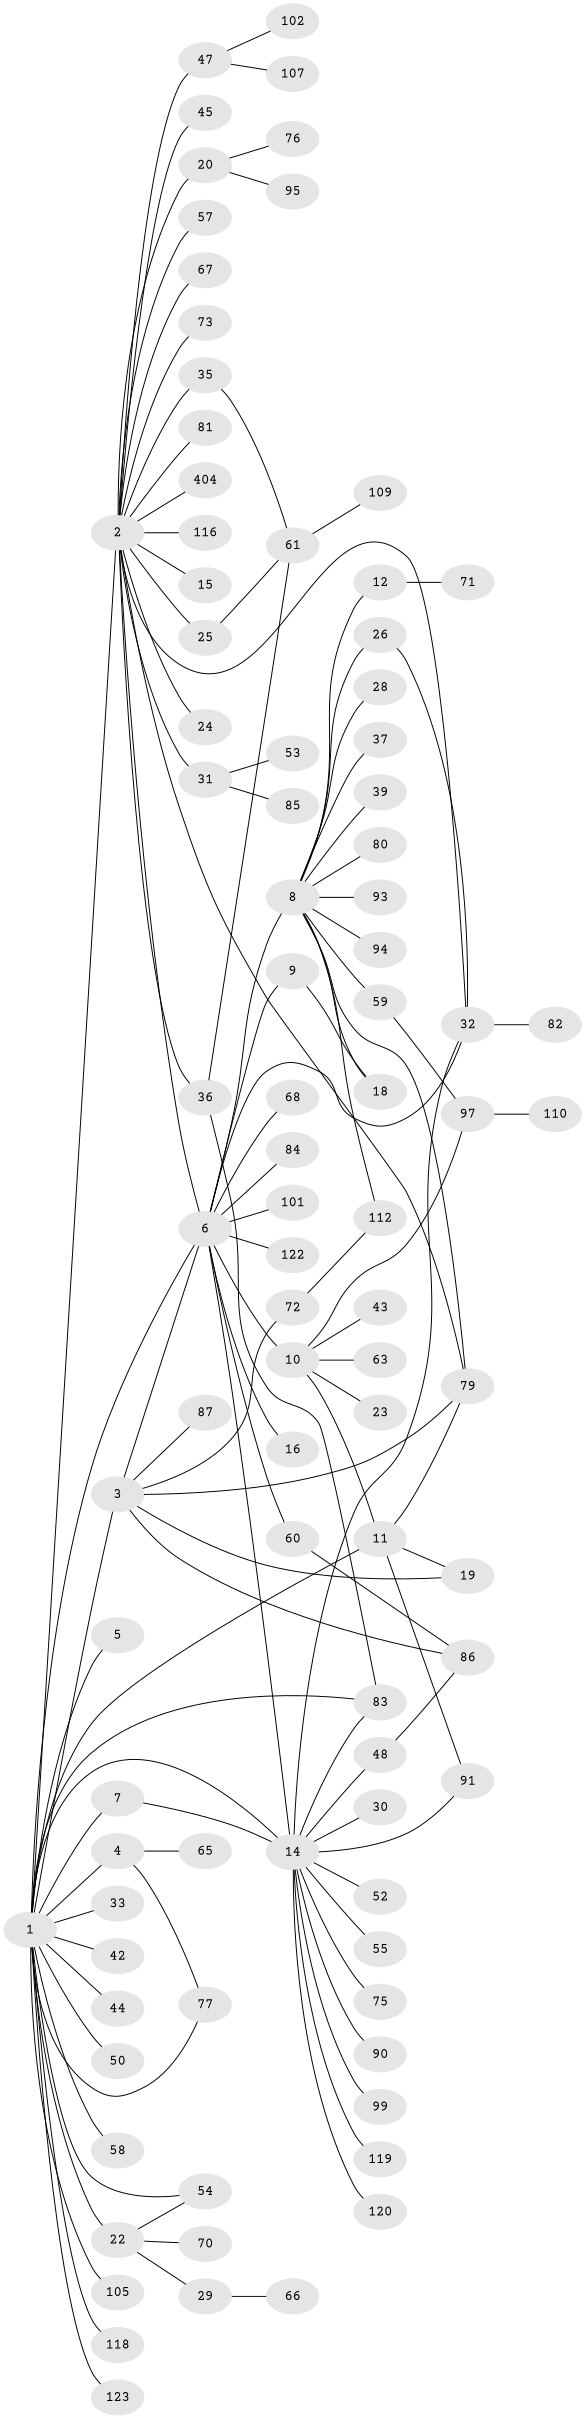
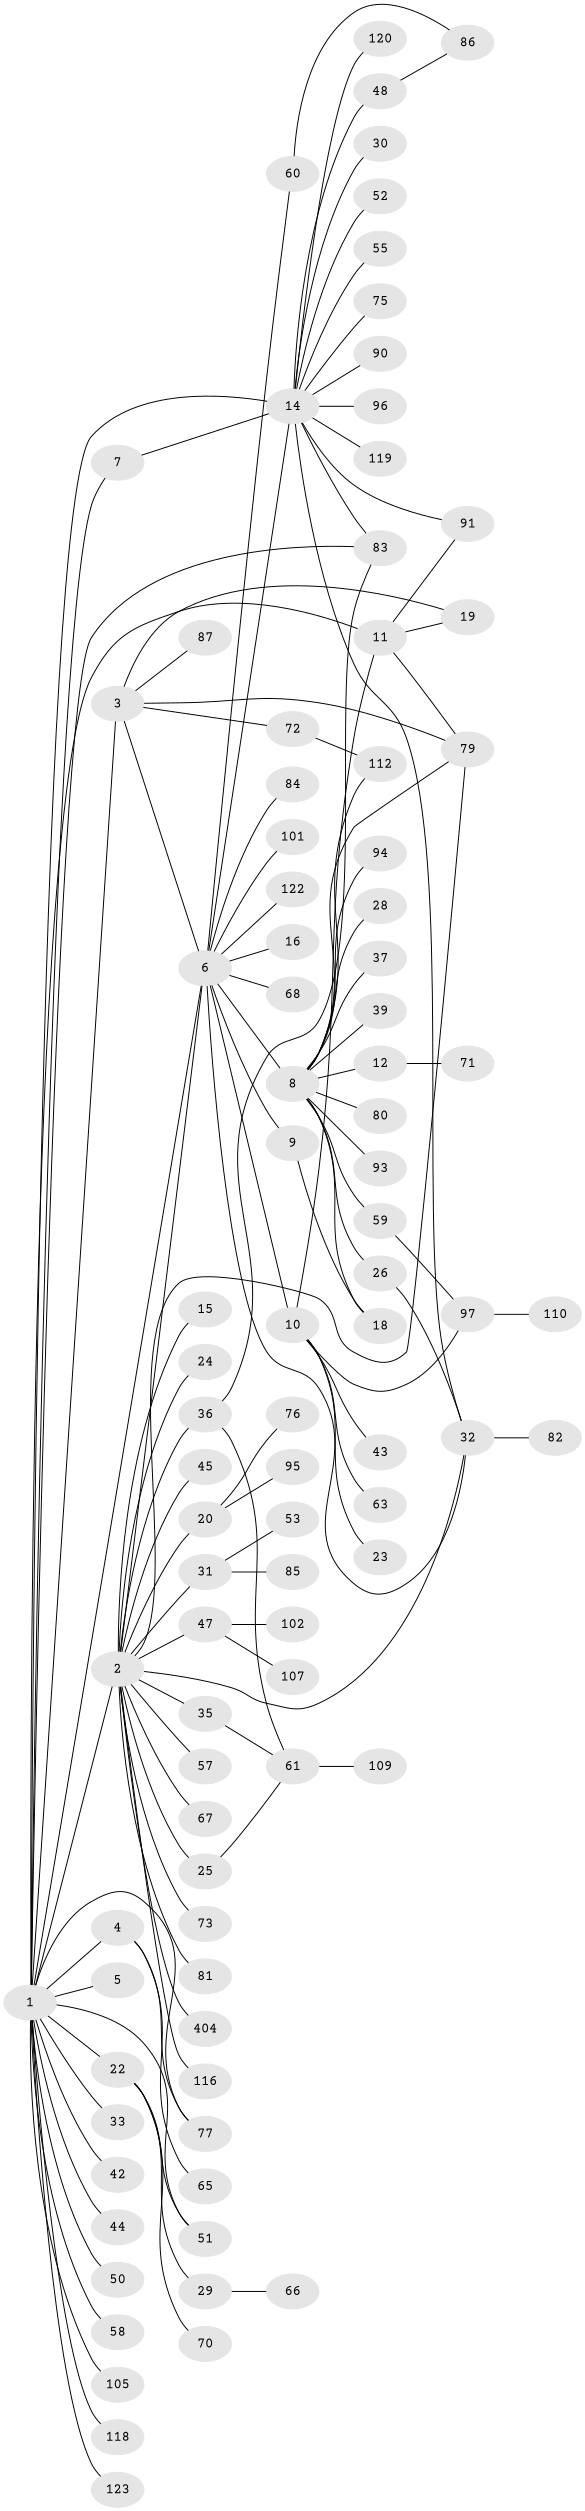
(274, 1605) -> none
(380, 2107) -> (380, 406)
(205, 2191) -> (205, 2239)
